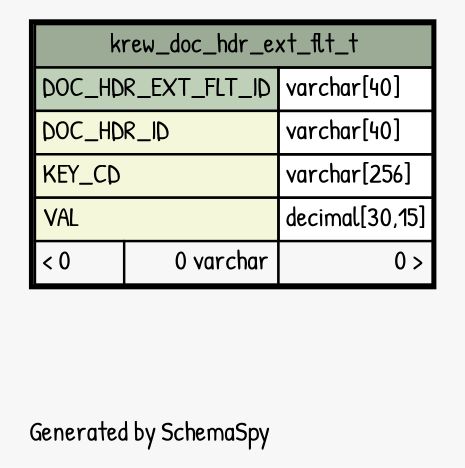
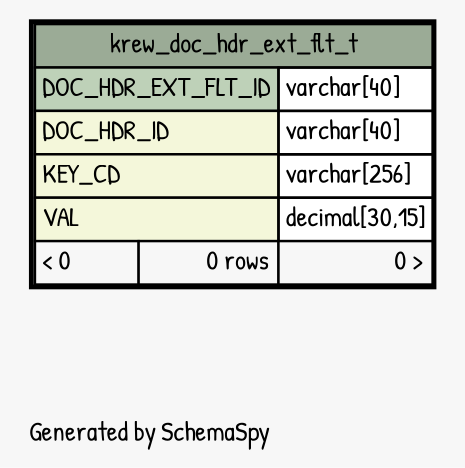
(223, 262) -> (239, 262)
